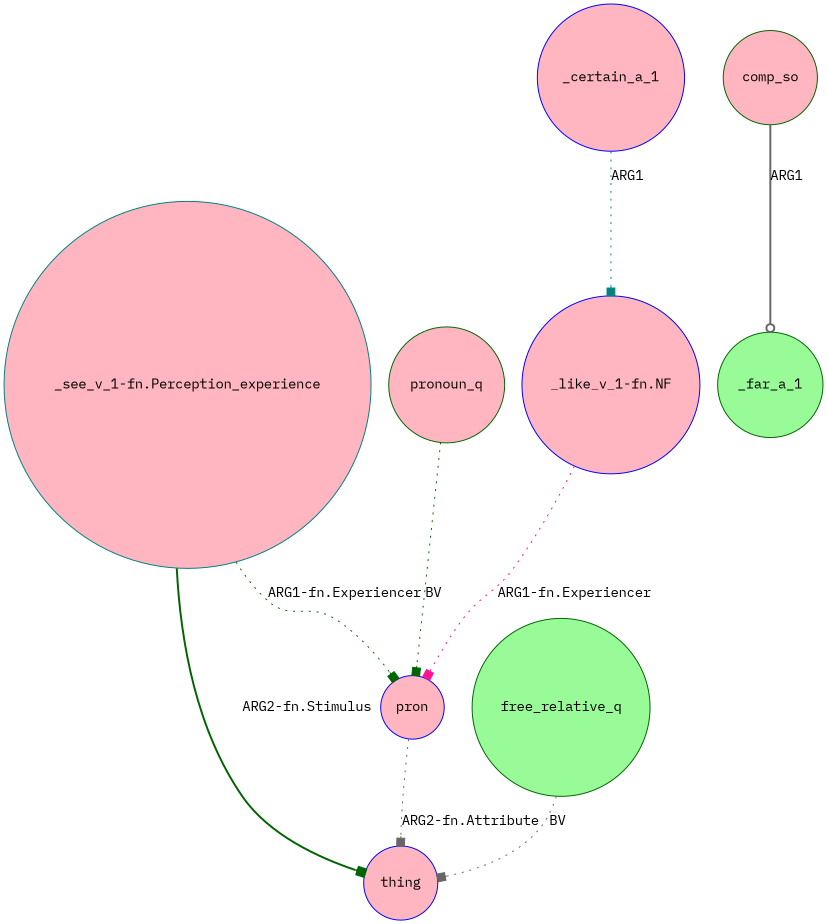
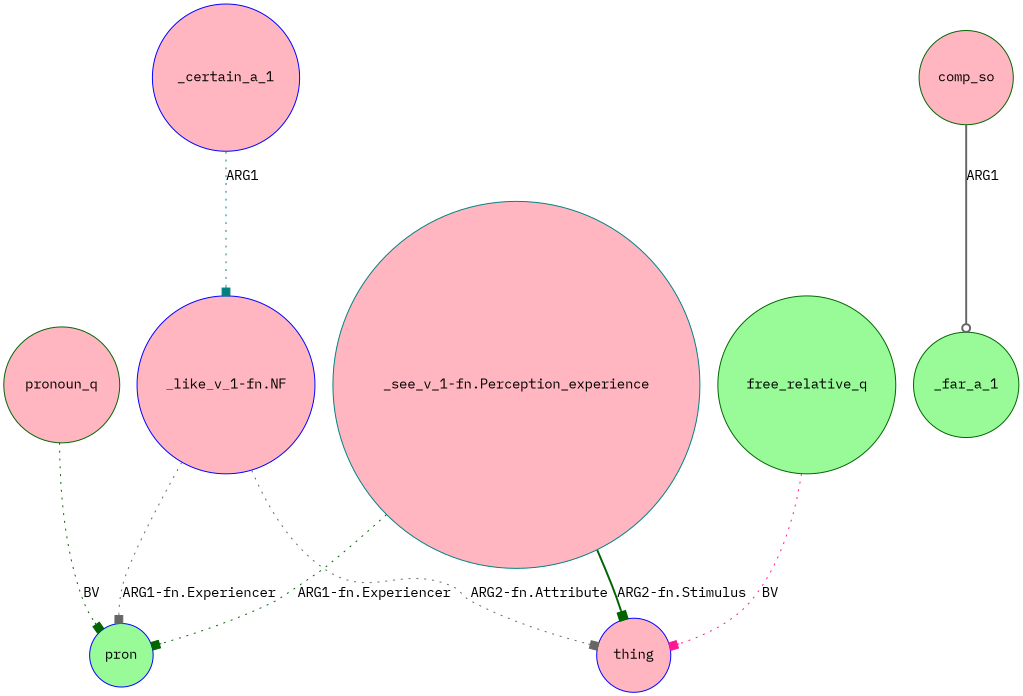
(509, 573) -> (143, 535)
(412, 707) -> (121, 655)
(404, 788) -> (400, 579)
(513, 851) -> (766, 579)
